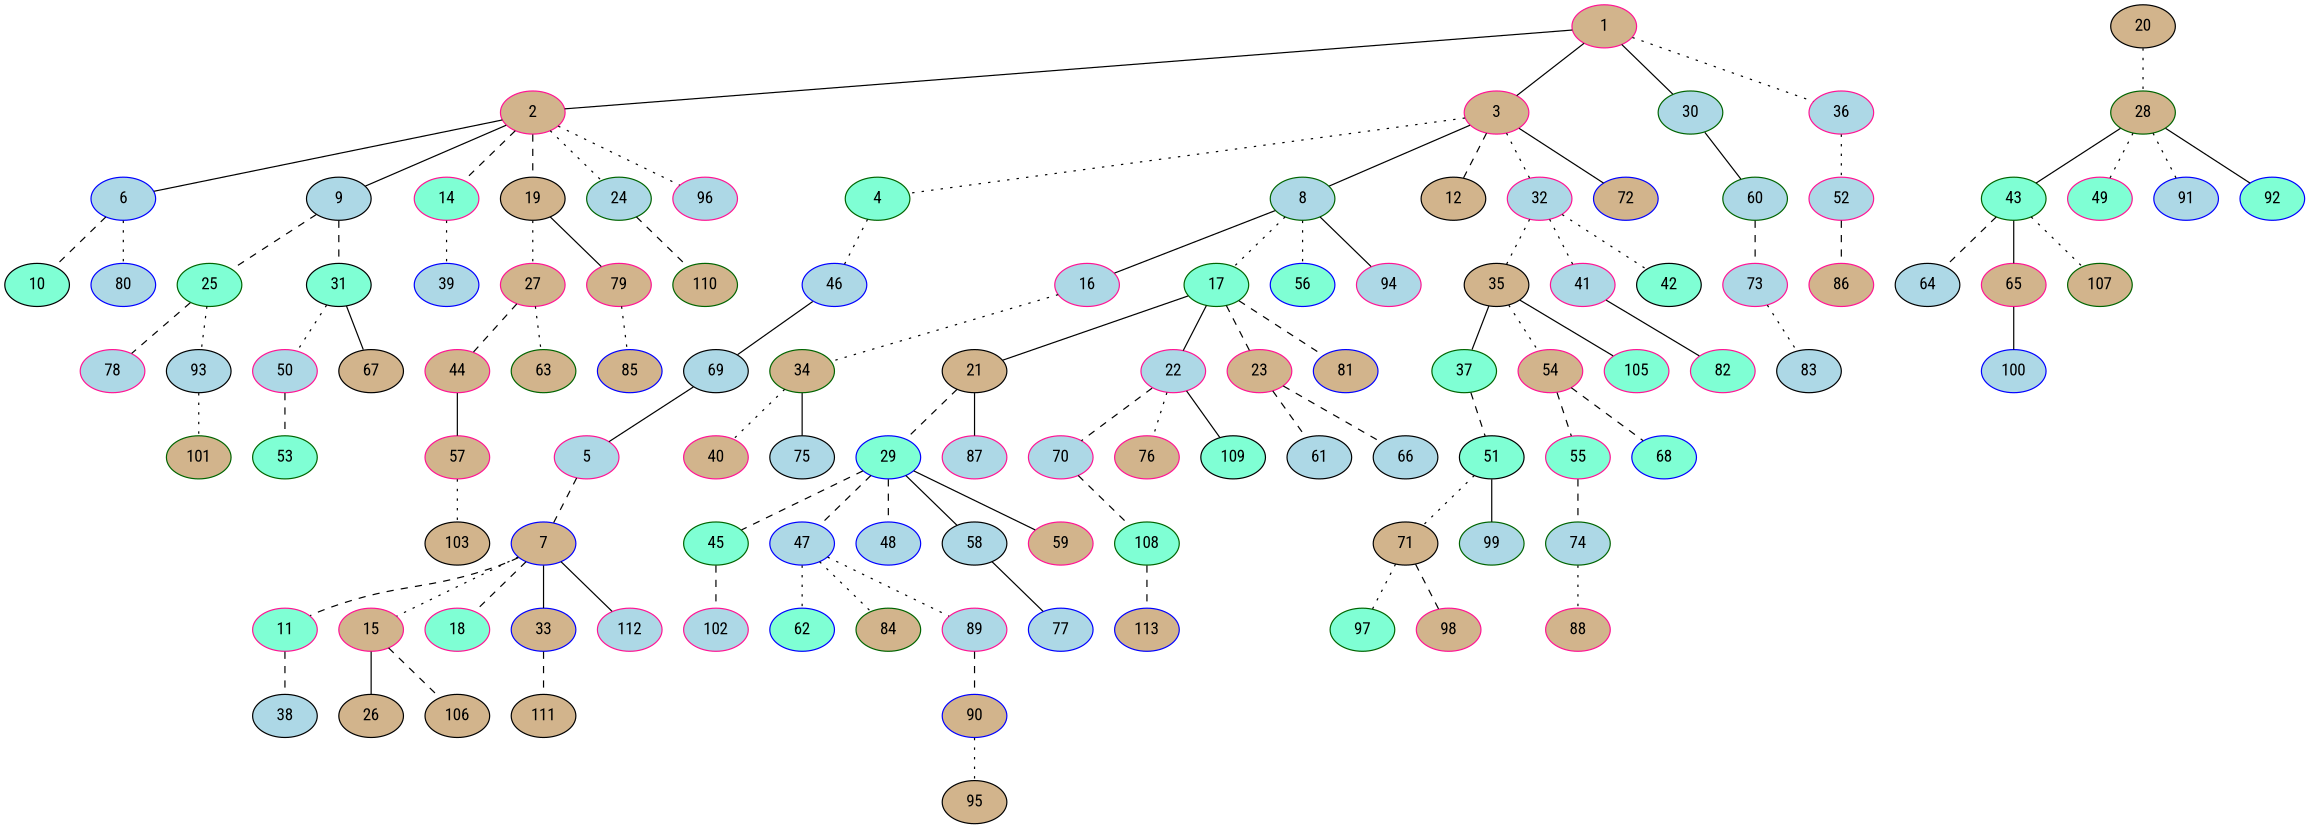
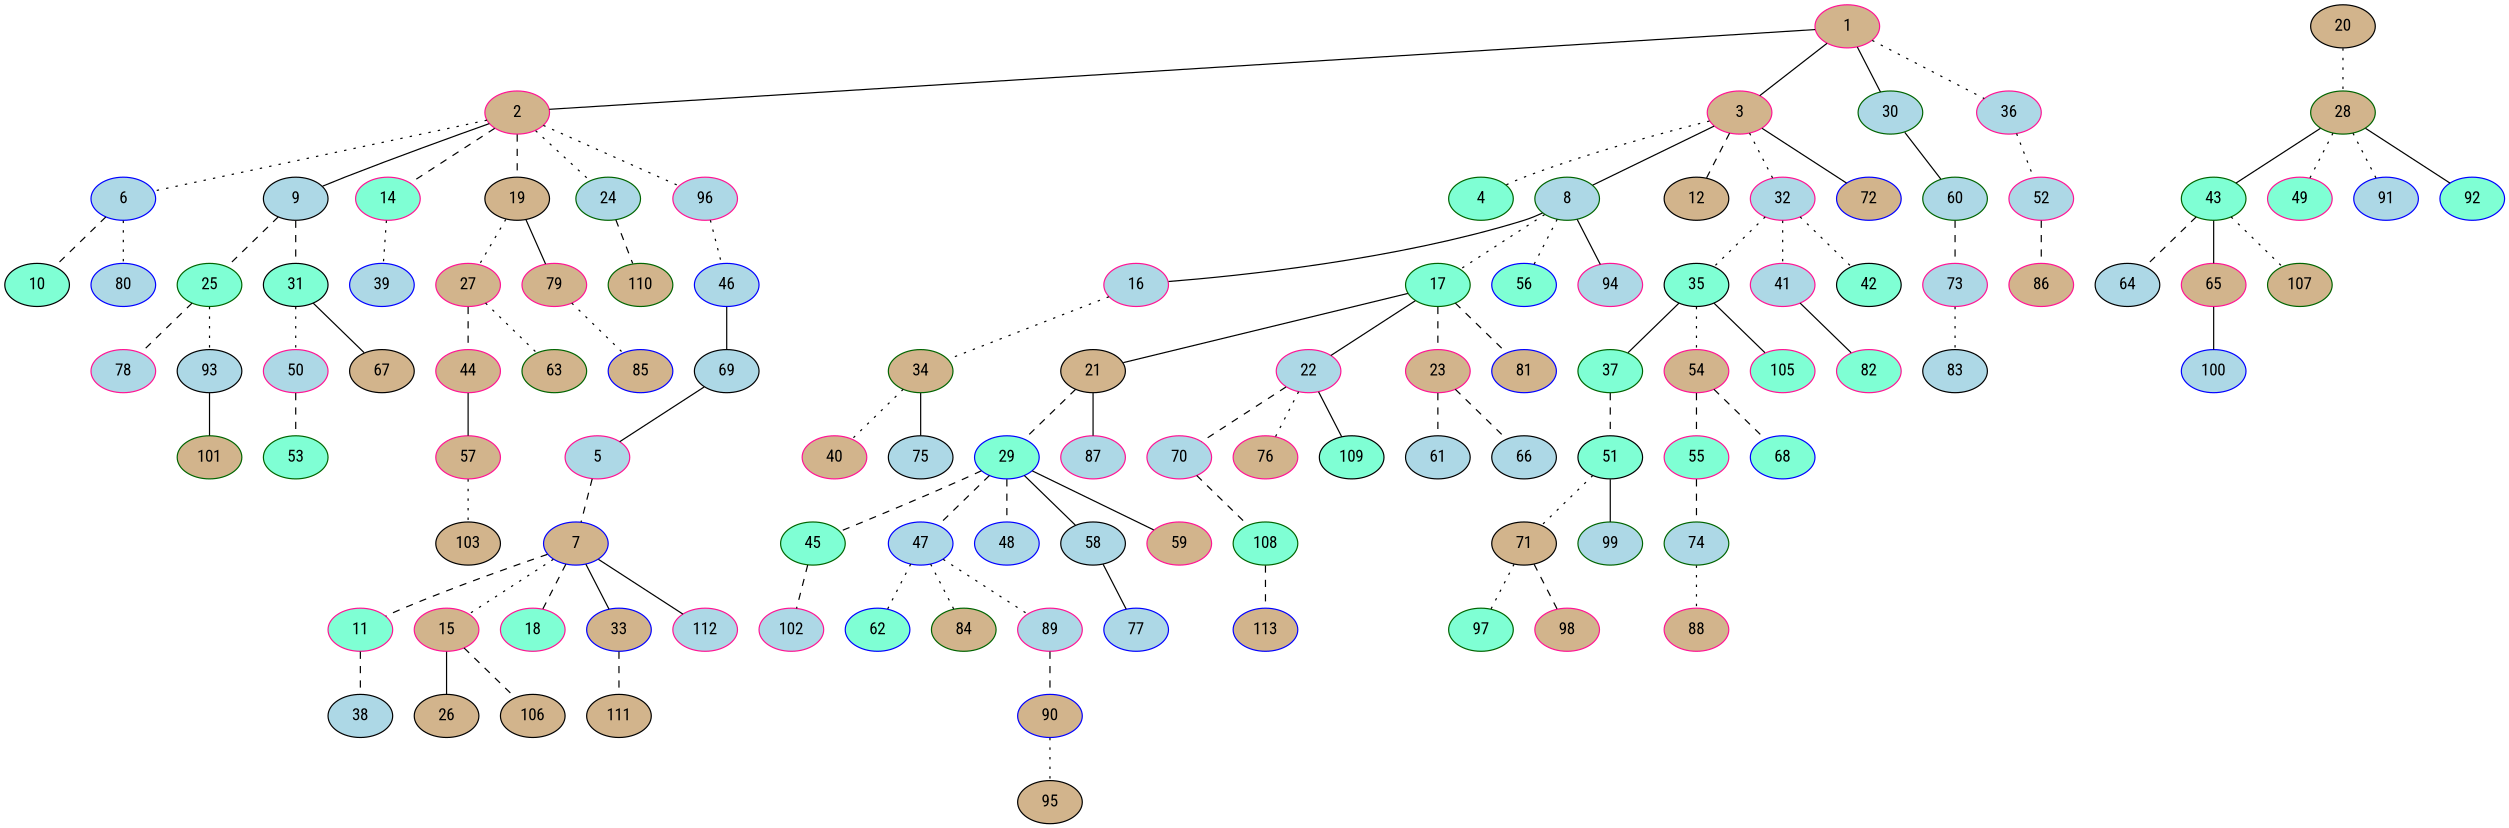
(328, 156) -> (320, 156)
(856, 242) -> (716, 242)
(1497, 285) -> (1696, 285)
(199, 414) -> (210, 414)
